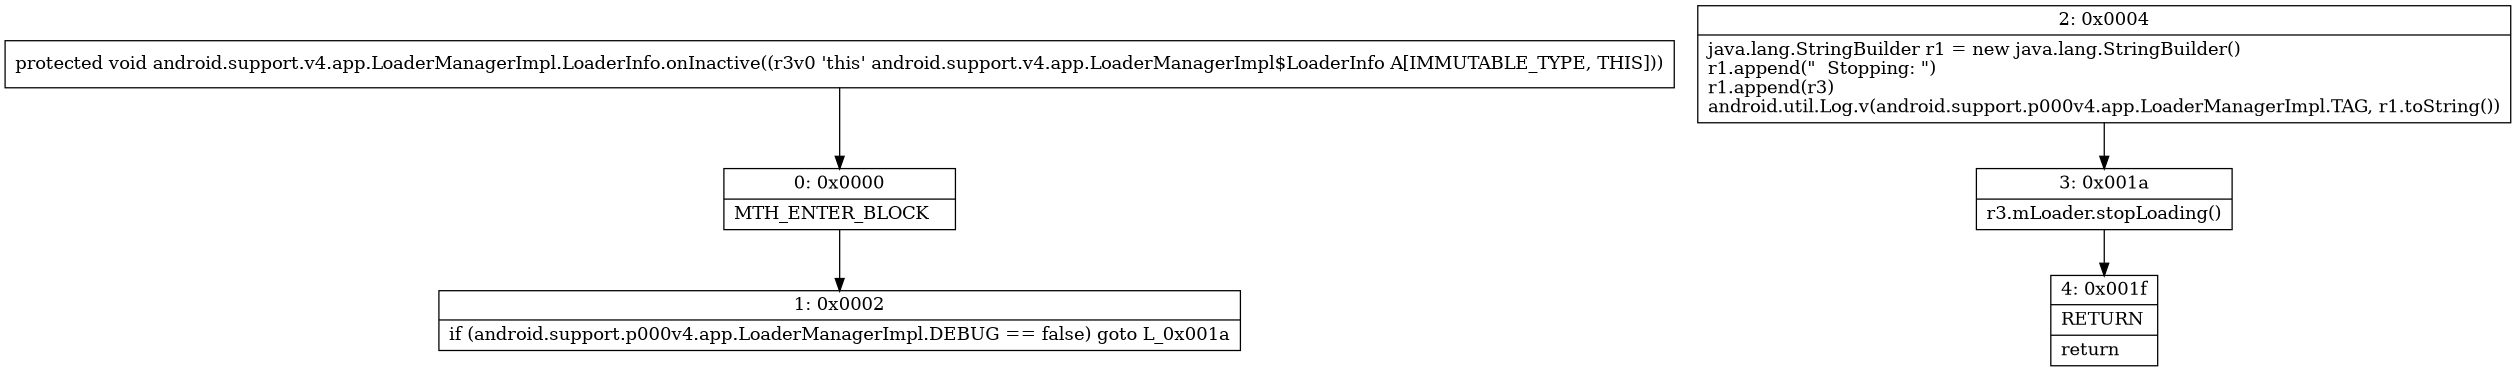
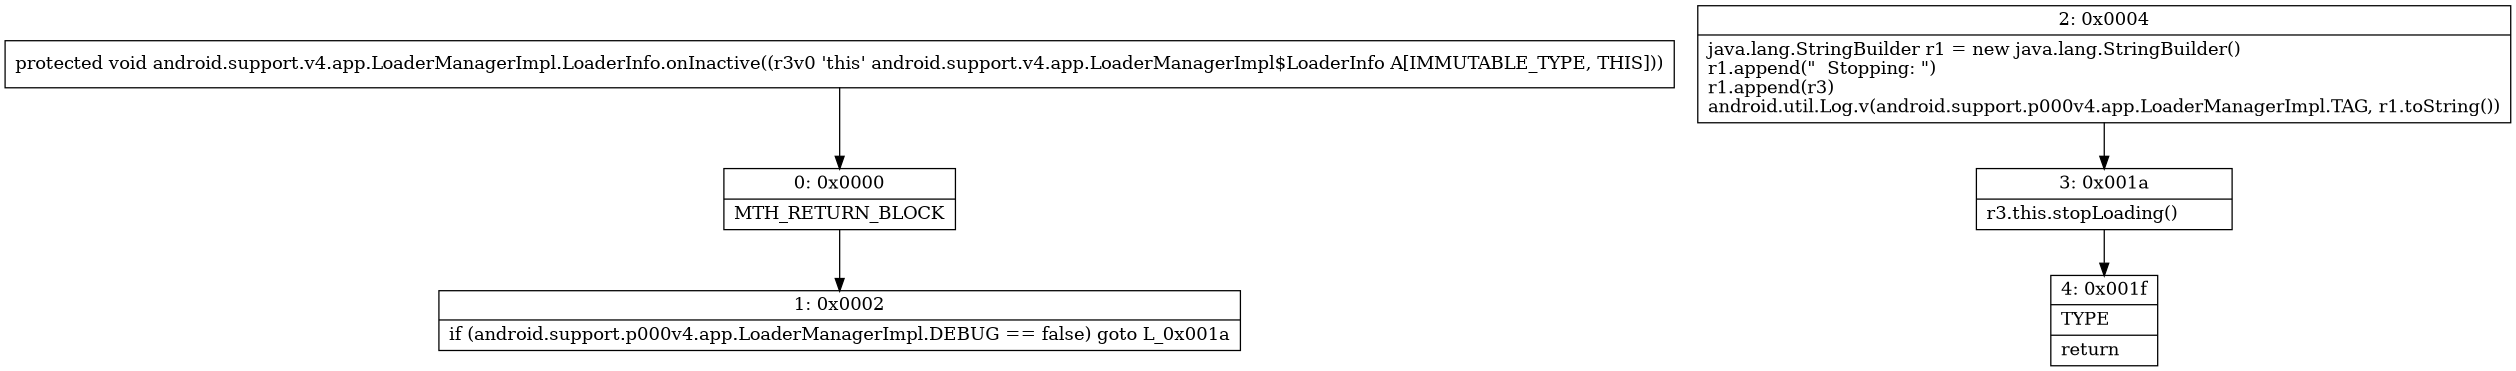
(832, 214) -> (840, 214)
(2104, 214) -> (2083, 214)
(2102, 319) -> (2086, 319)
